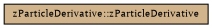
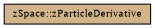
(106, 14) -> (77, 14)
